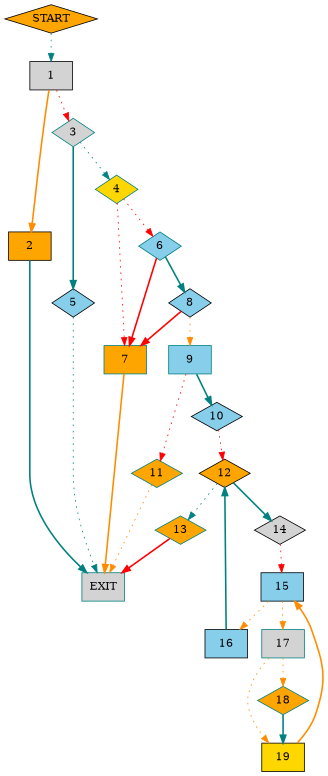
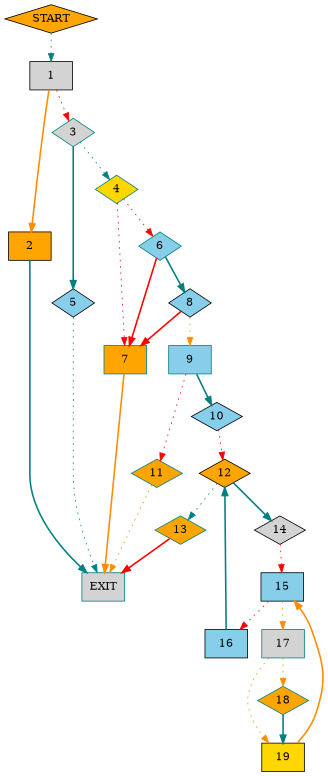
(257, 613) -> (257, 613)
